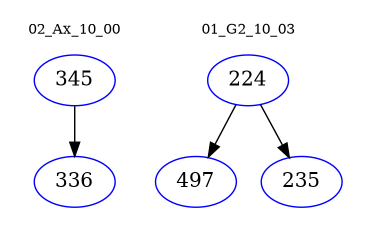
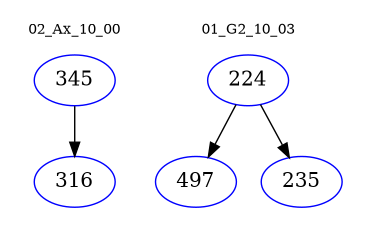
(75, 182) -> (75, 182)
